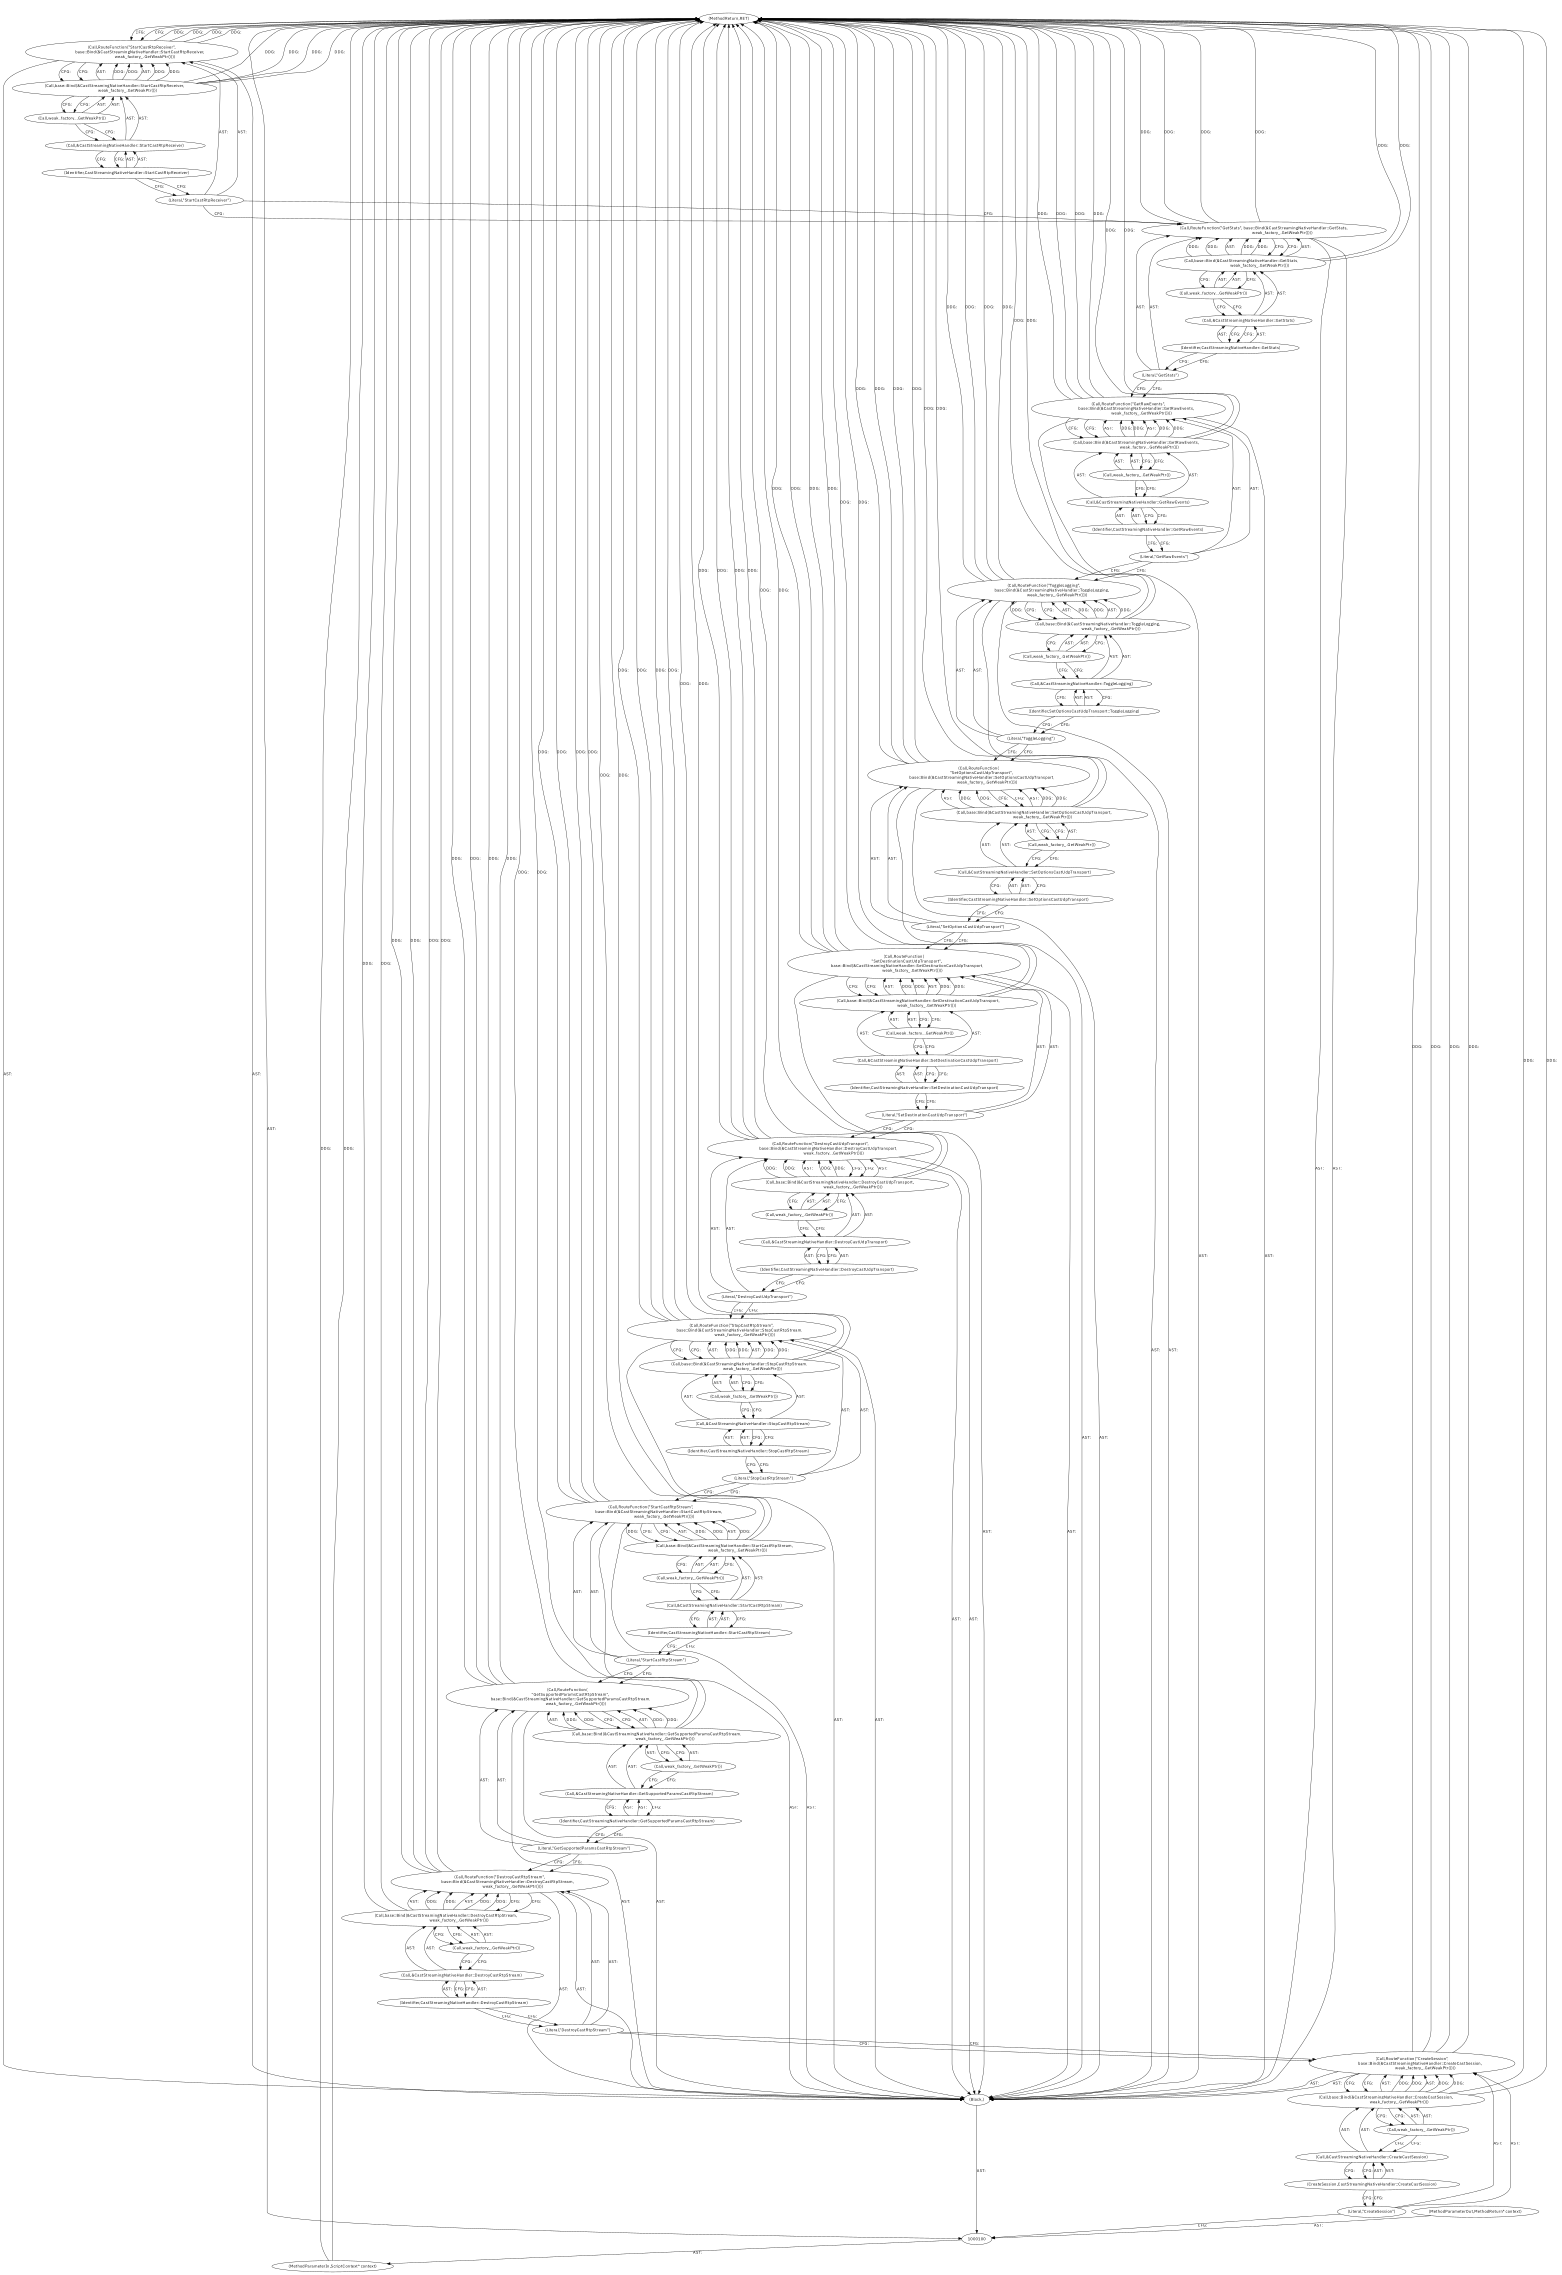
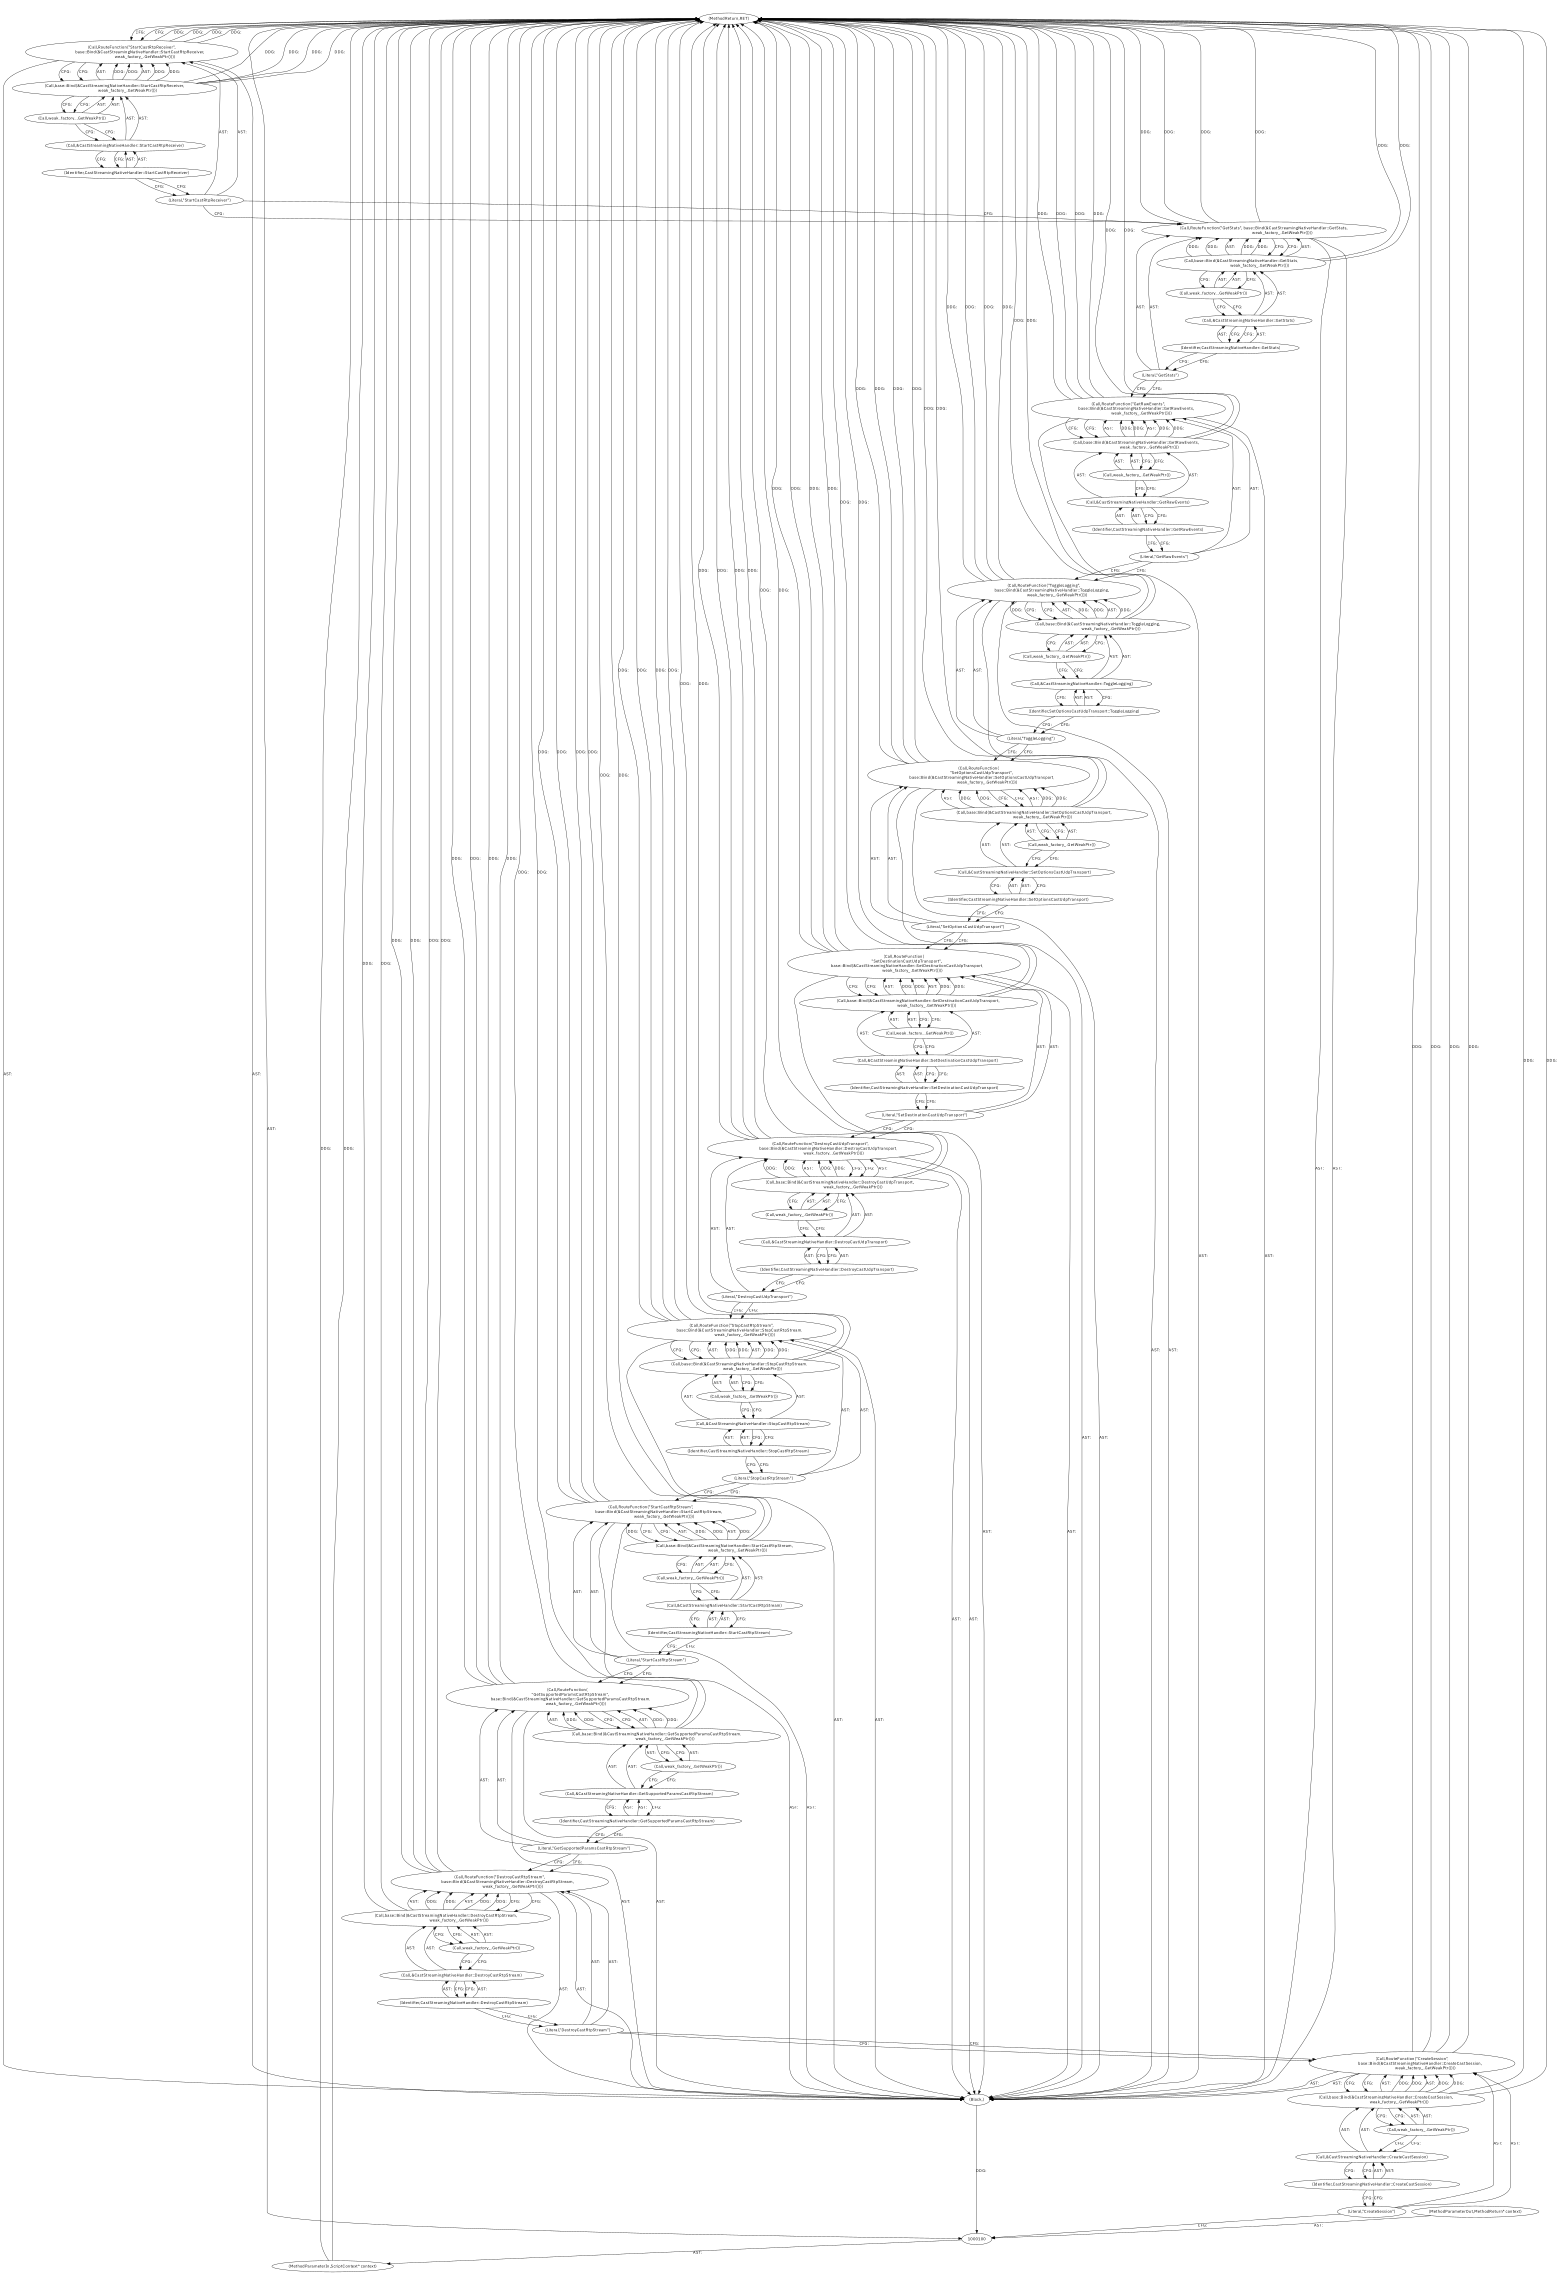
(982, 2171) -> (982, 2171)
(1372, 2184) -> (1372, 2184)
